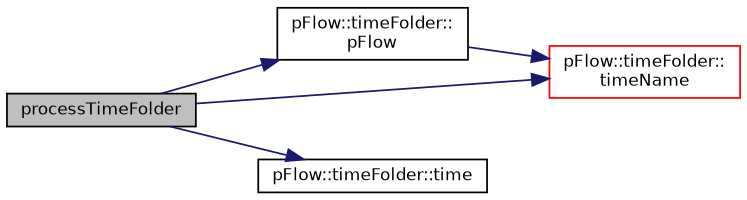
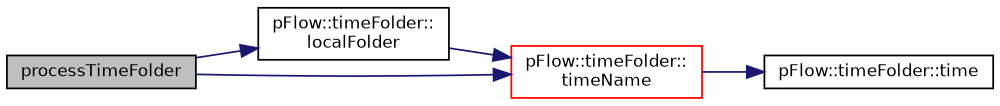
(373, 34) -> (354, 34)
(229, 141) -> (725, 72)
